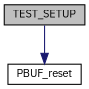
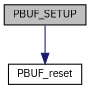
(45, 15) -> (45, 15)
